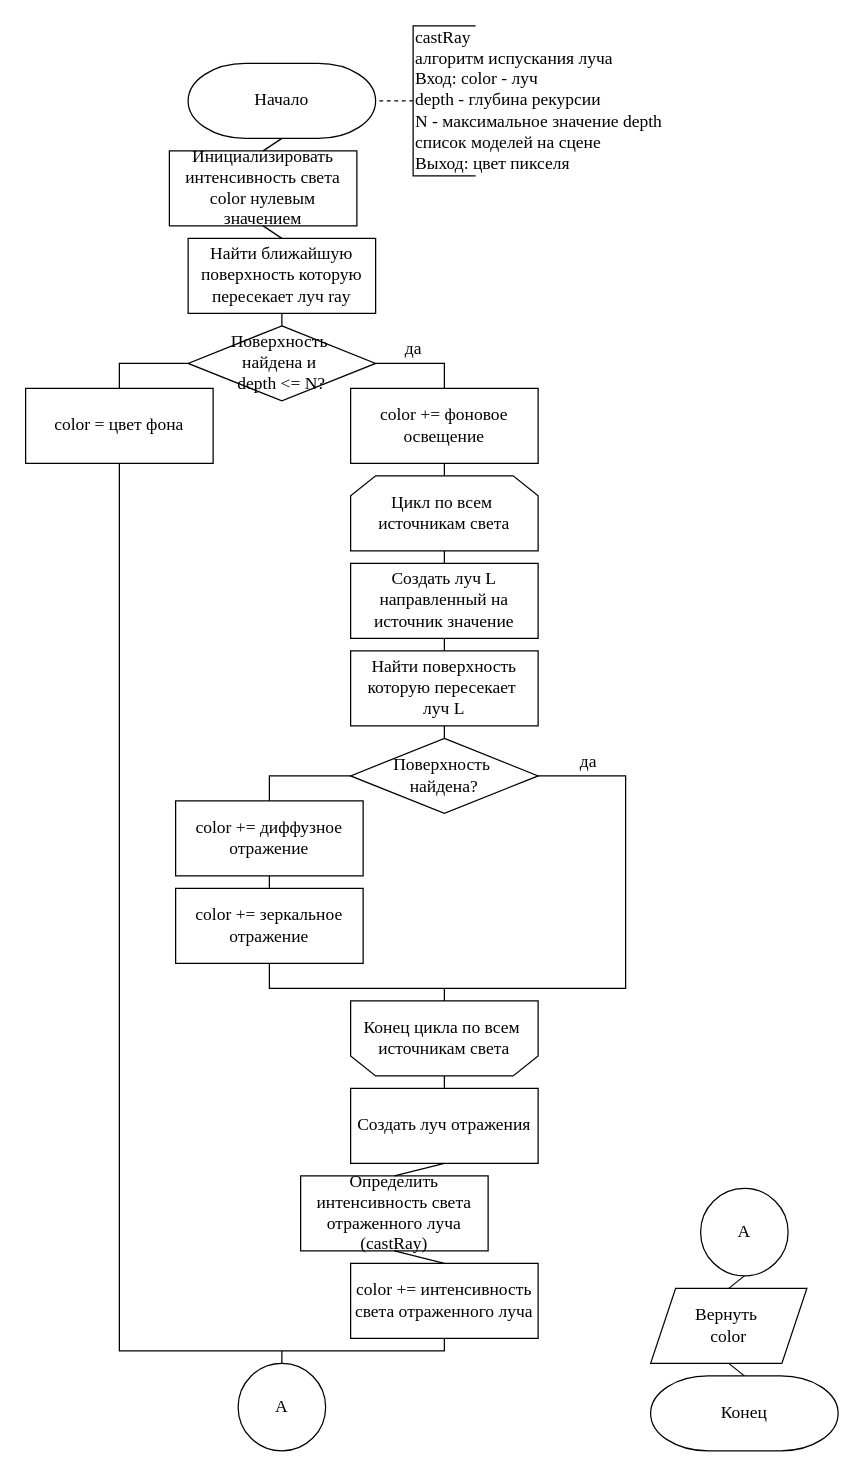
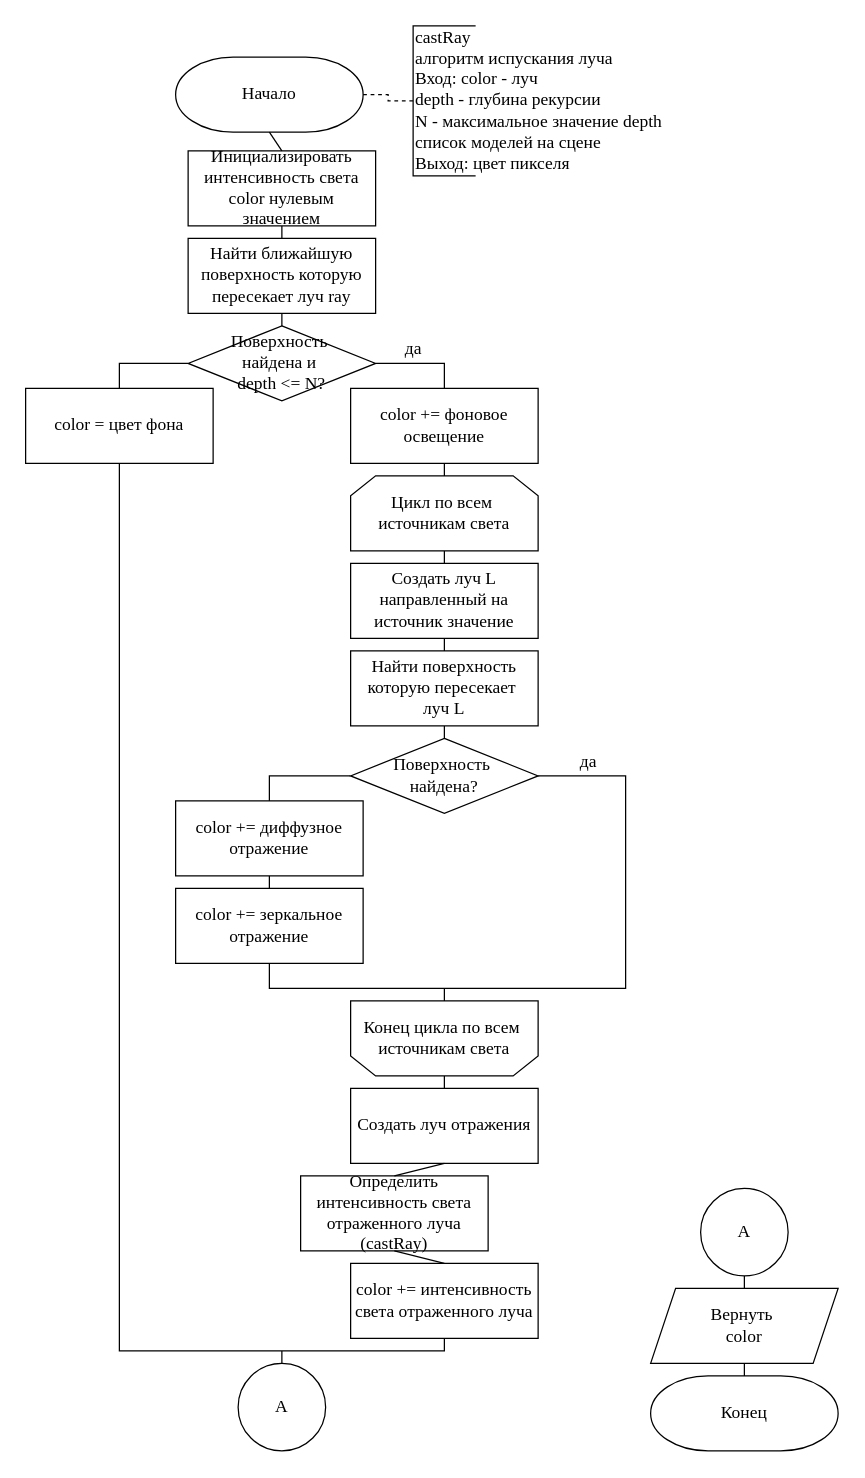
(282, 101) -> (269, 94)
(263, 188) -> (282, 188)
(729, 1326) -> (744, 1326)
